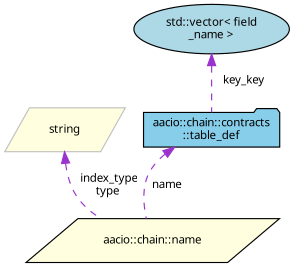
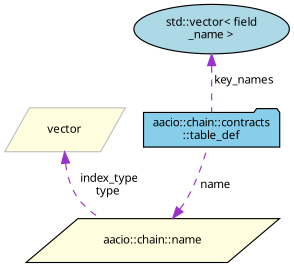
(243, 81) -> (243, 81)
(65, 130) -> (65, 130)
(145, 183) -> (196, 180)
